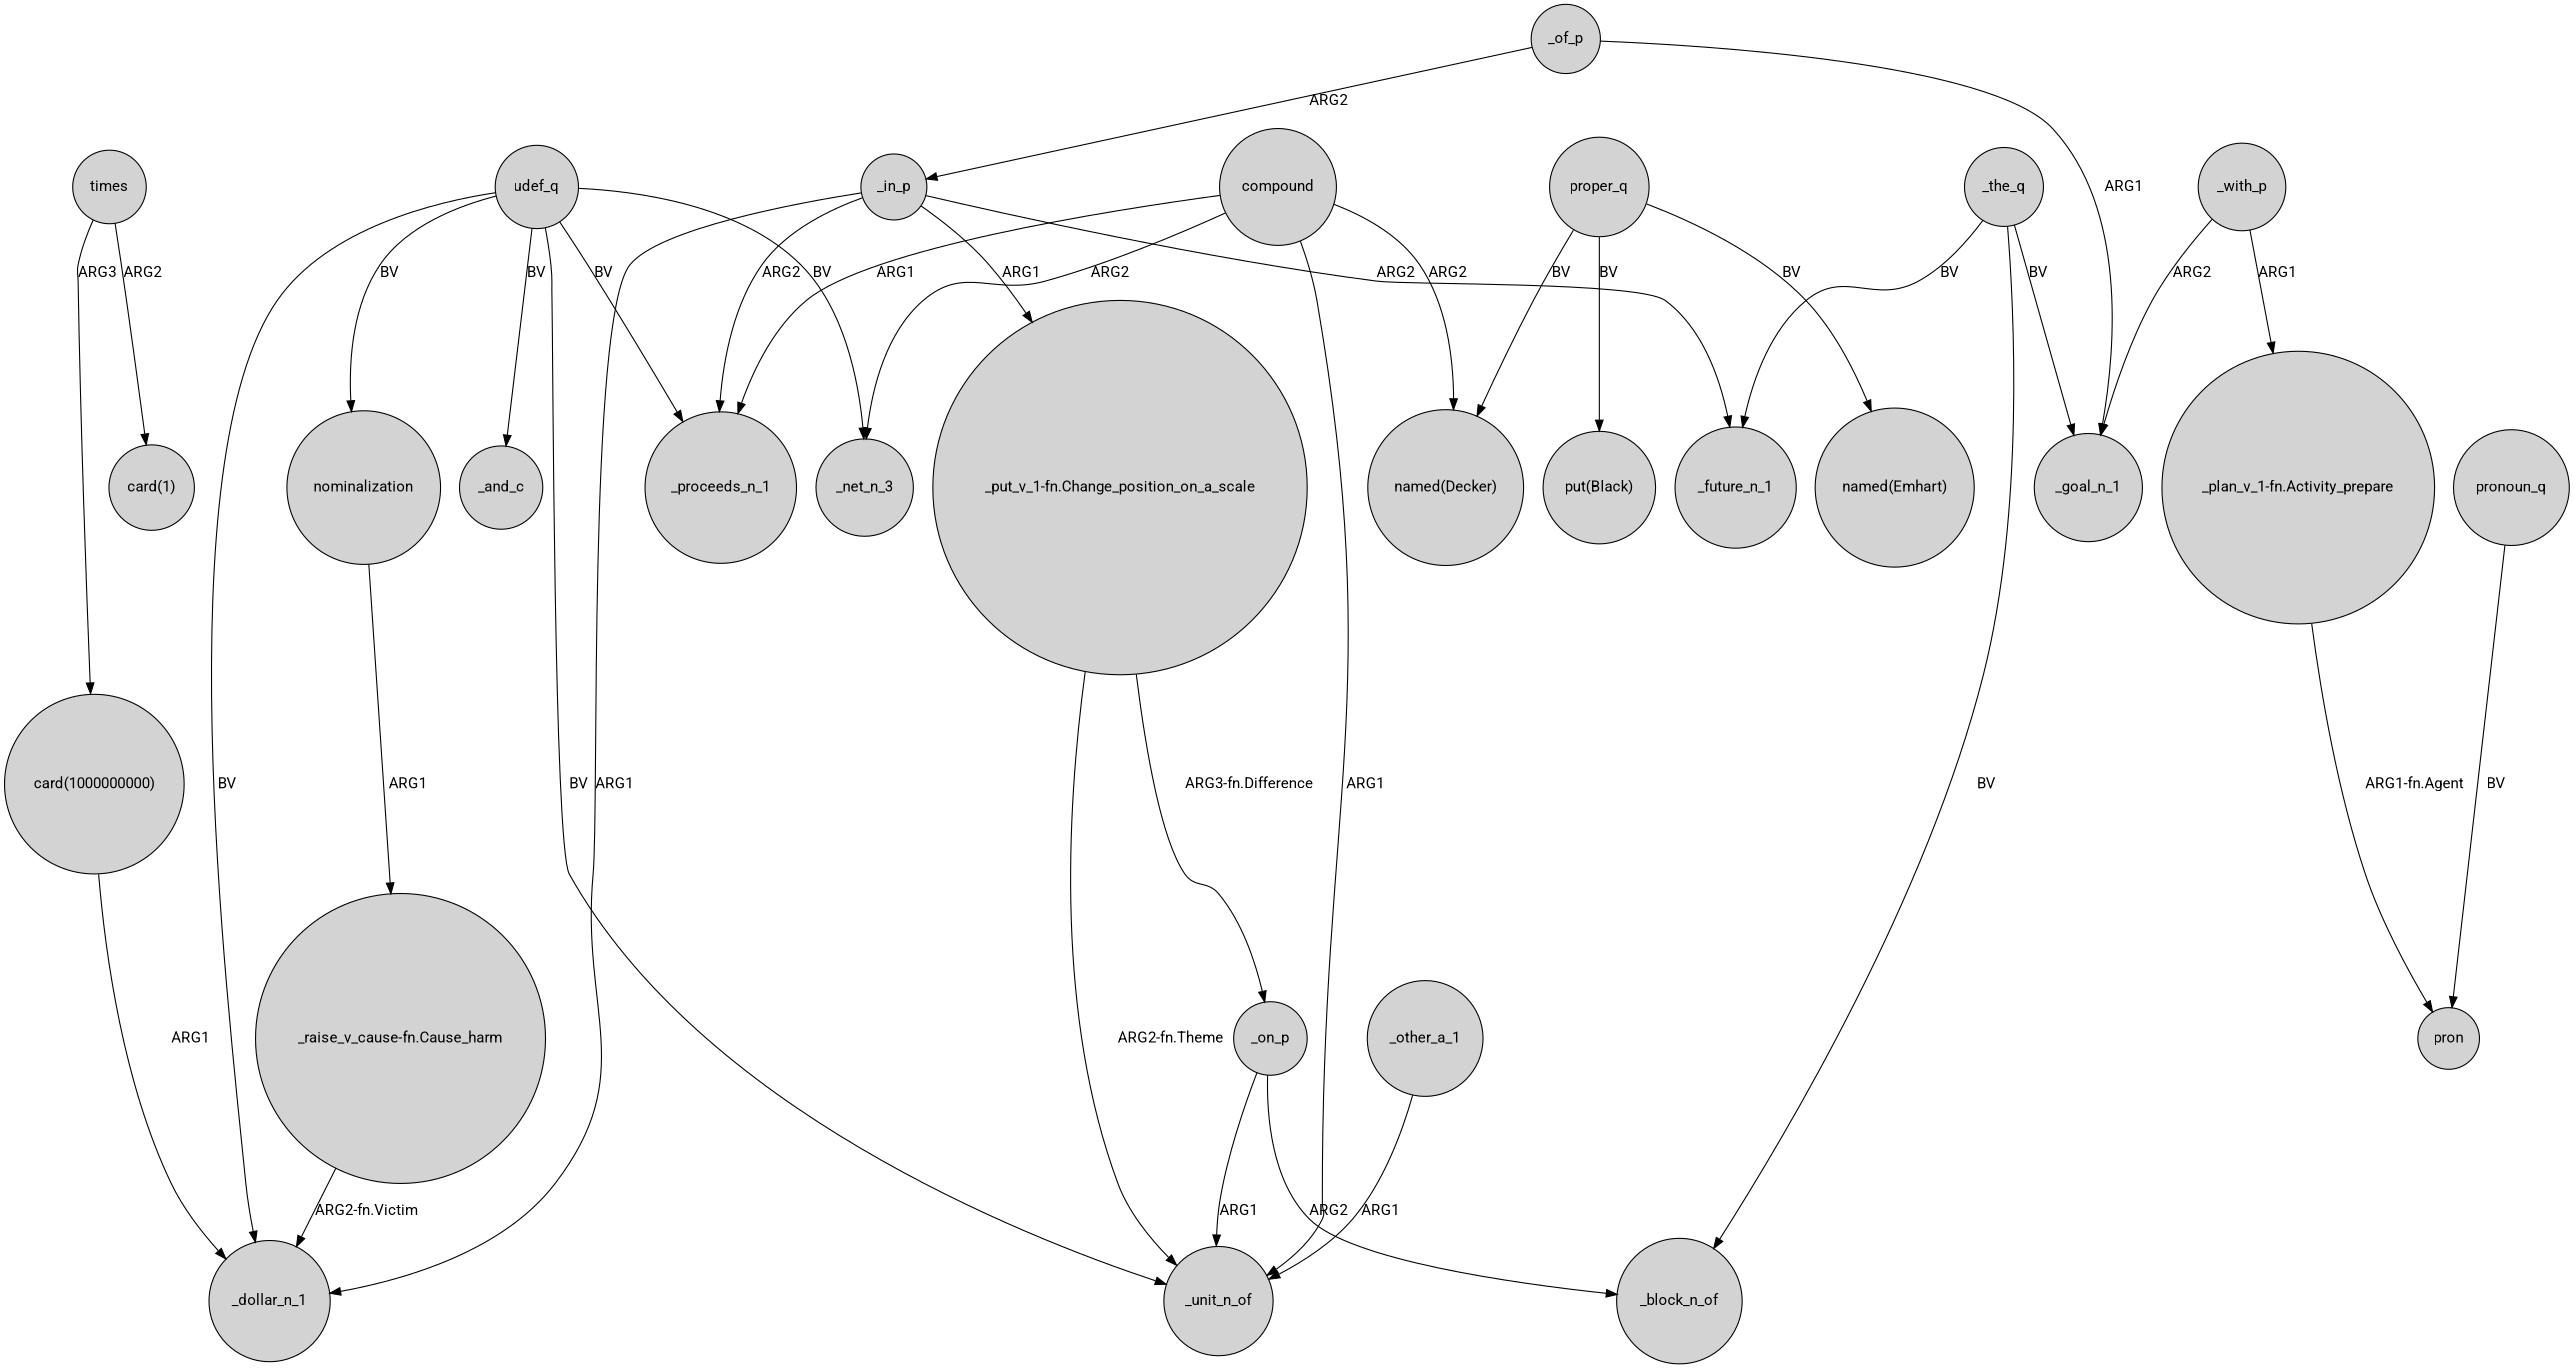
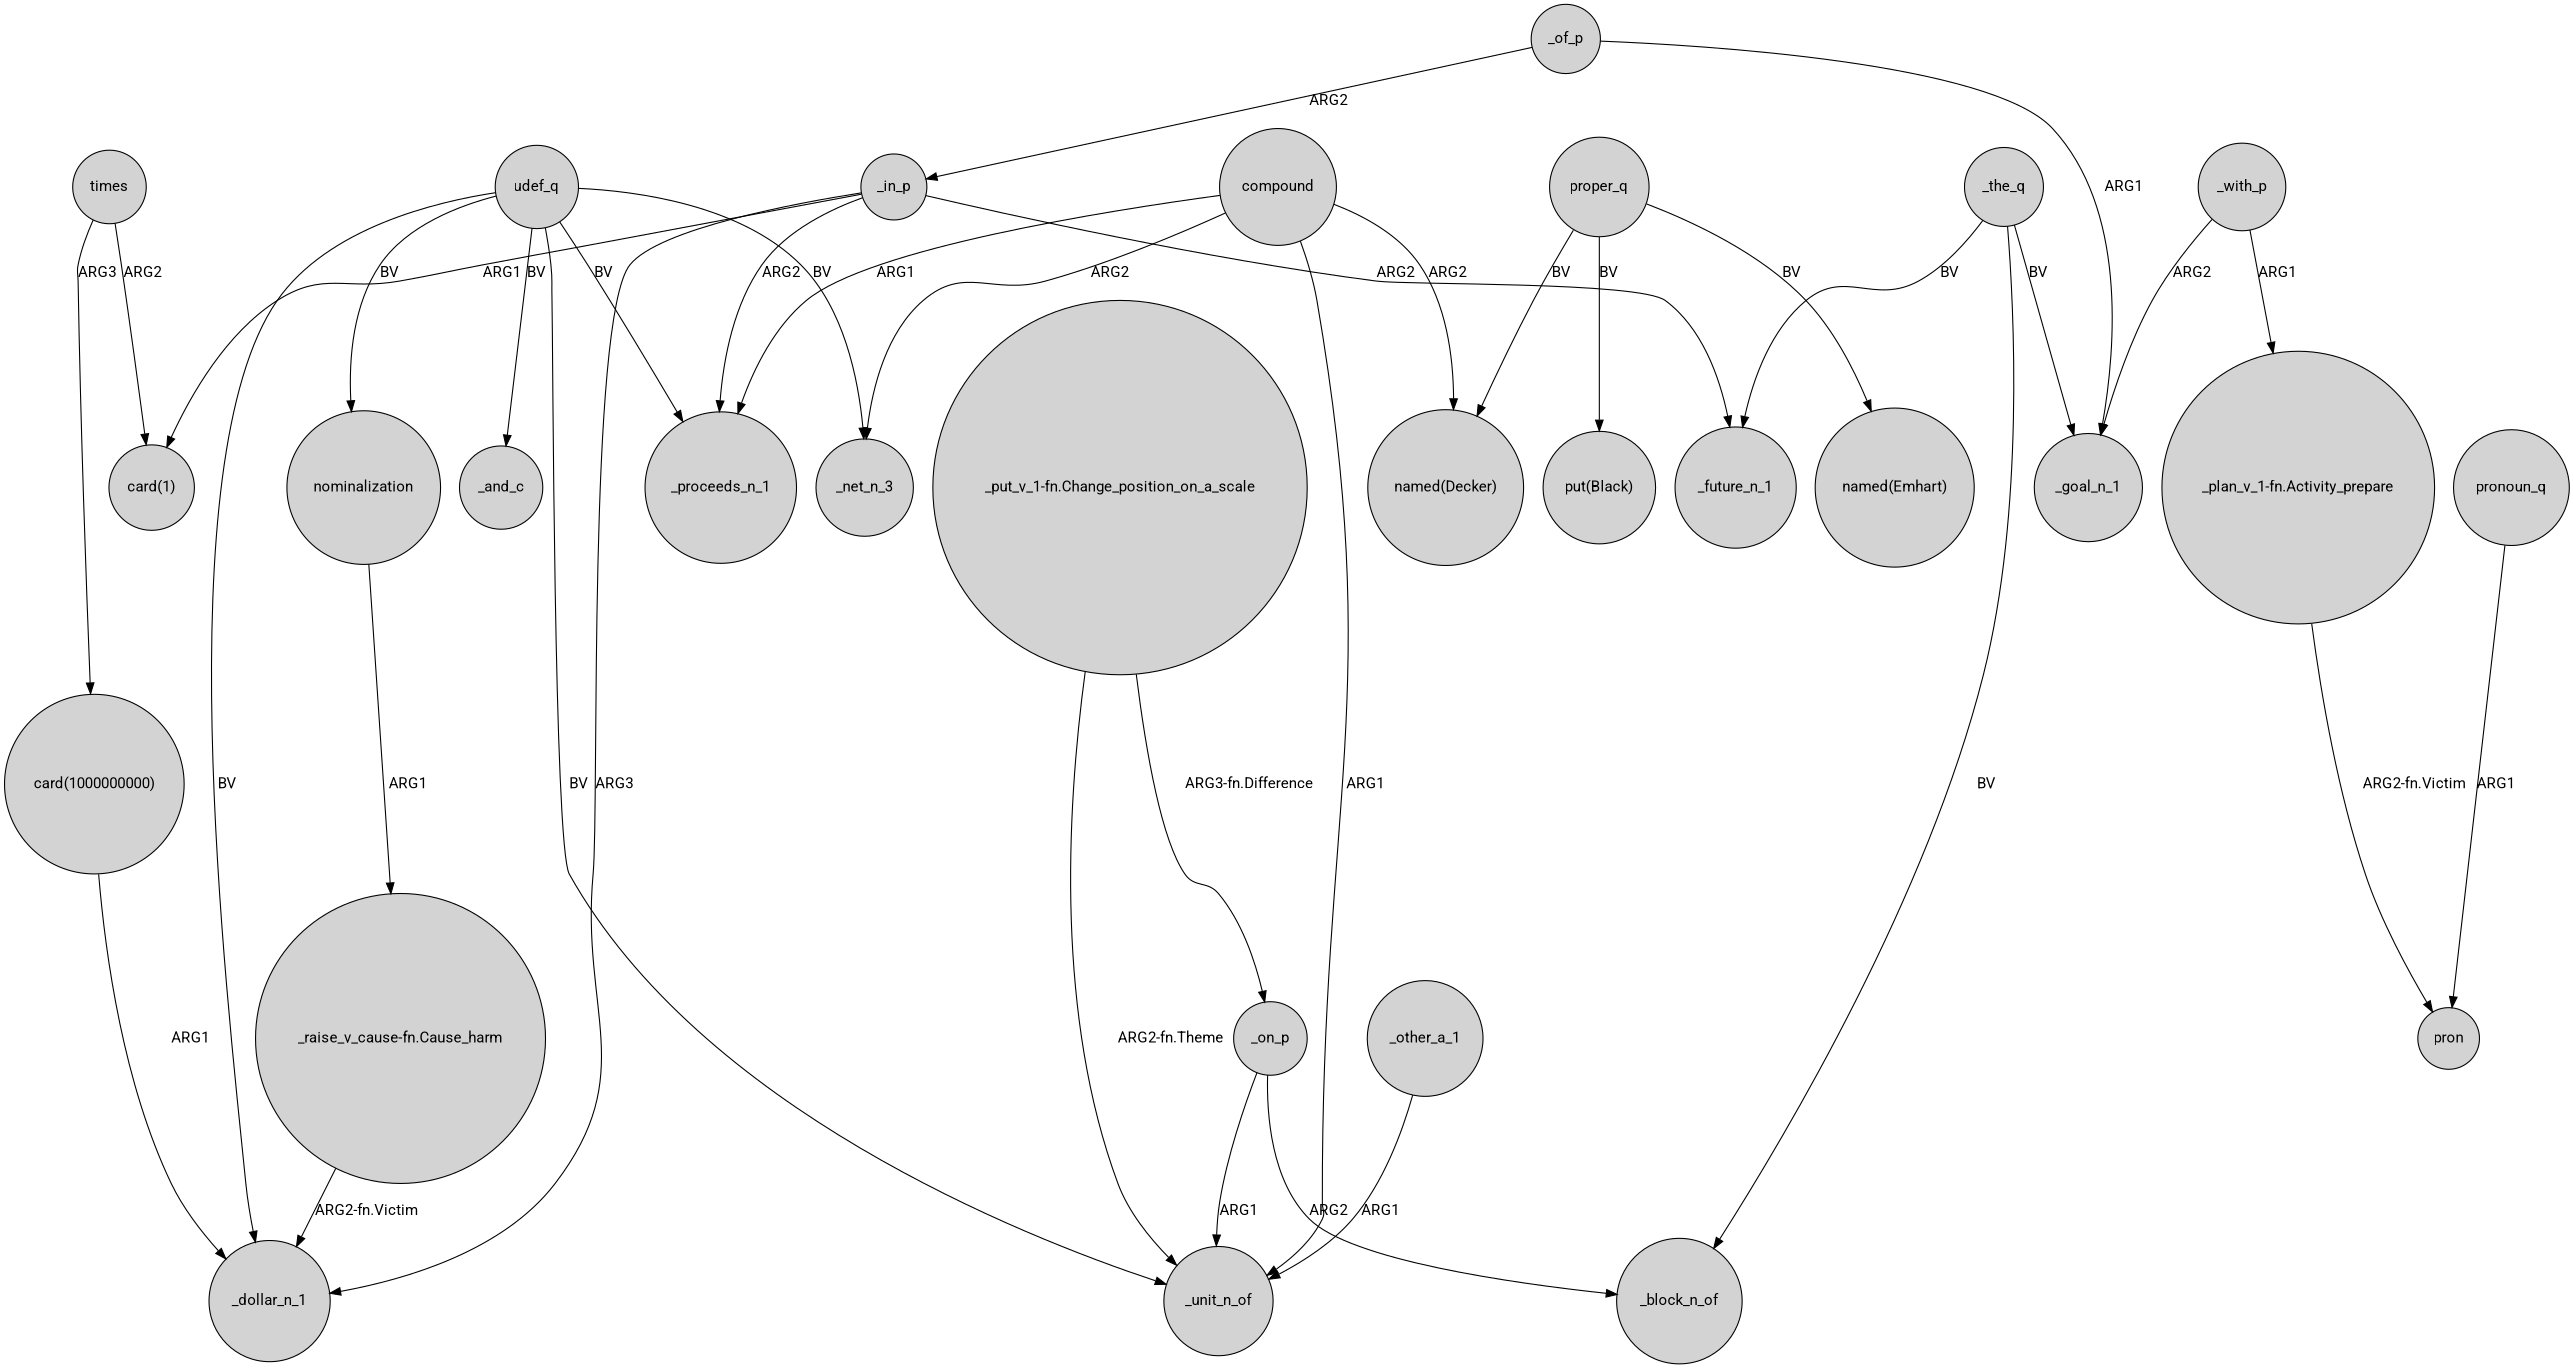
(979, 254) -> (482, 265)
(615, 784) -> (615, 784)
(2415, 784) -> (2415, 784)
(2496, 784) -> (2496, 784)
